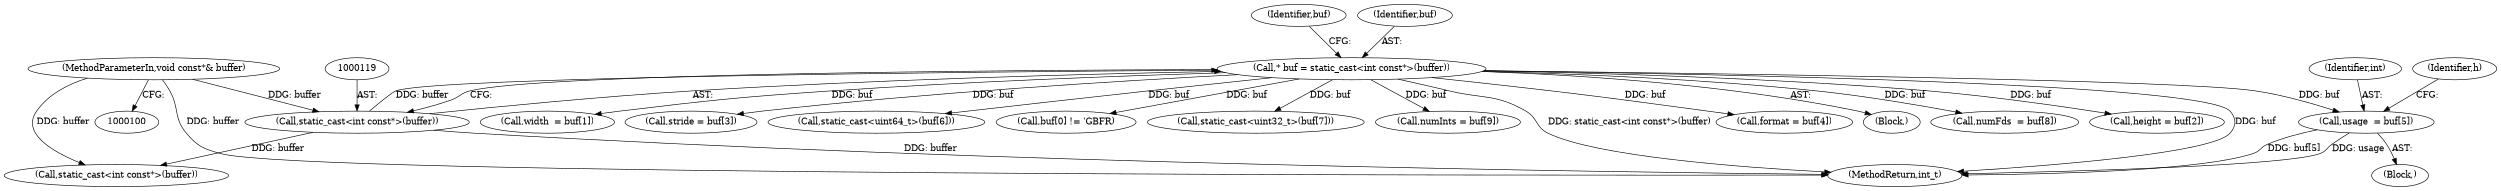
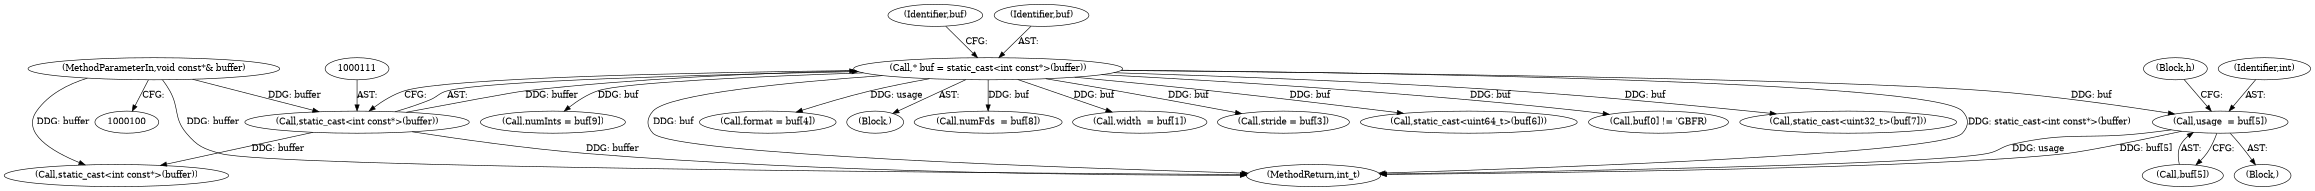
(357, 69) -> (357, 69)
(2455, 69) -> (2175, 69)
(1645, 95) -> (896, 95)
(2157, 122) -> none
none -> (2183, 176)
